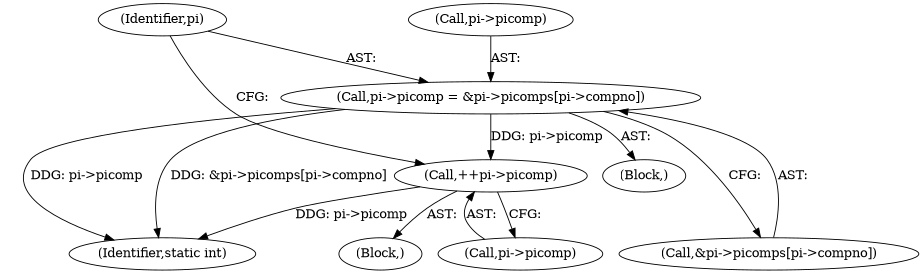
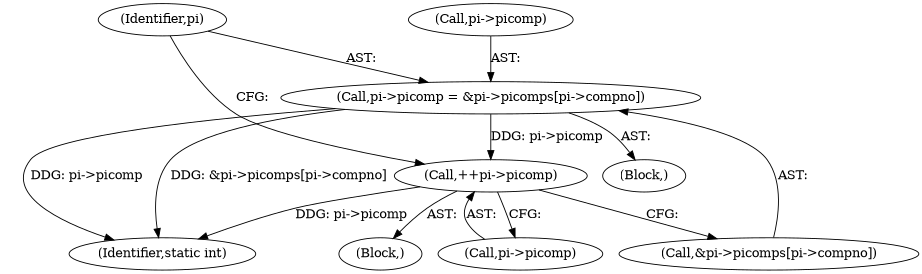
(693, 153) -> (623, 213)
